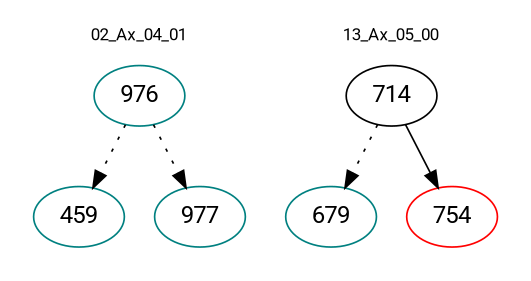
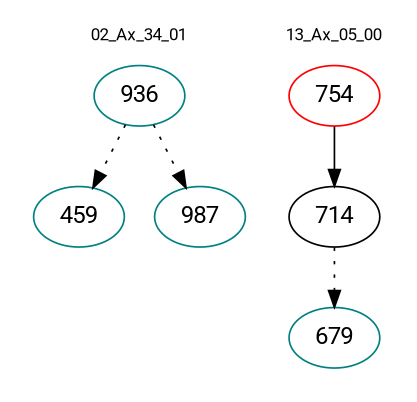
(139, 36) -> (139, 36)
(139, 96) -> (139, 96)
(418, 149) -> (334, 148)
(200, 217) -> (200, 217)
